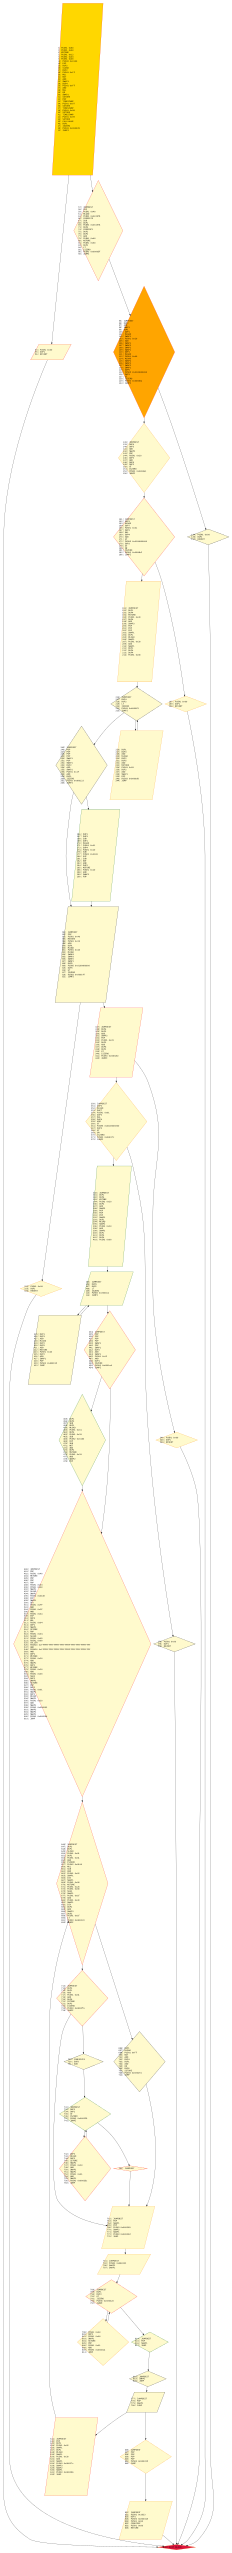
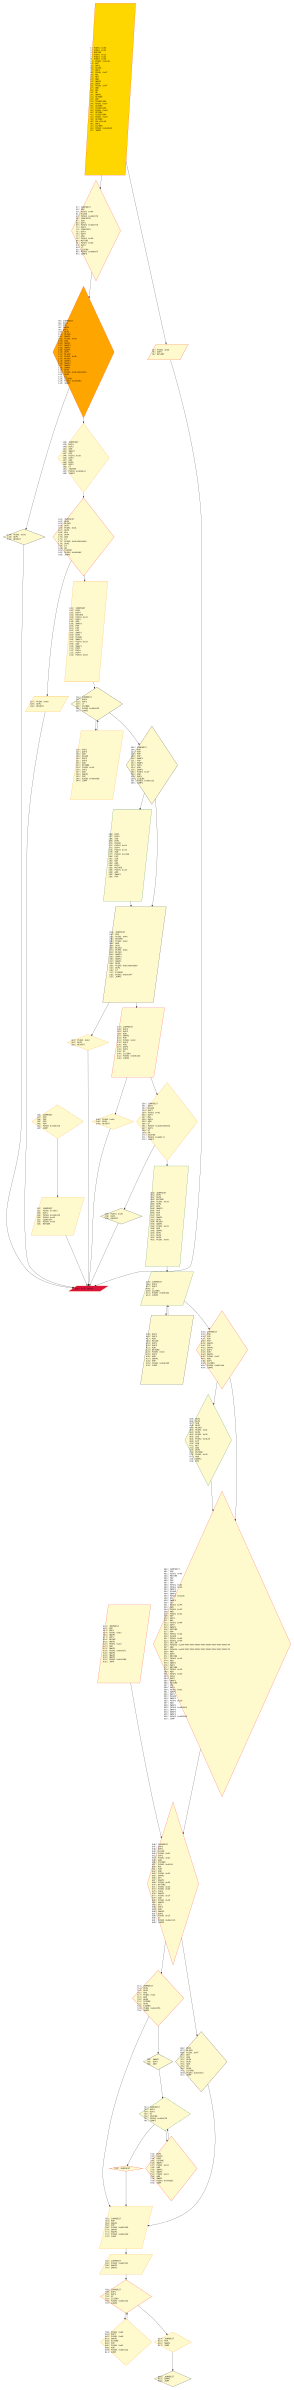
(186, 704) -> (47, 704)
(84, 2062) -> (158, 2062)
(150, 2342) -> (173, 2342)
(146, 2402) -> none
(176, 2547) -> (88, 1289)
